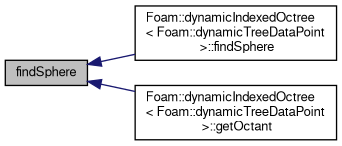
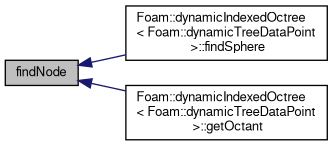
(46, 73) -> (42, 73)
